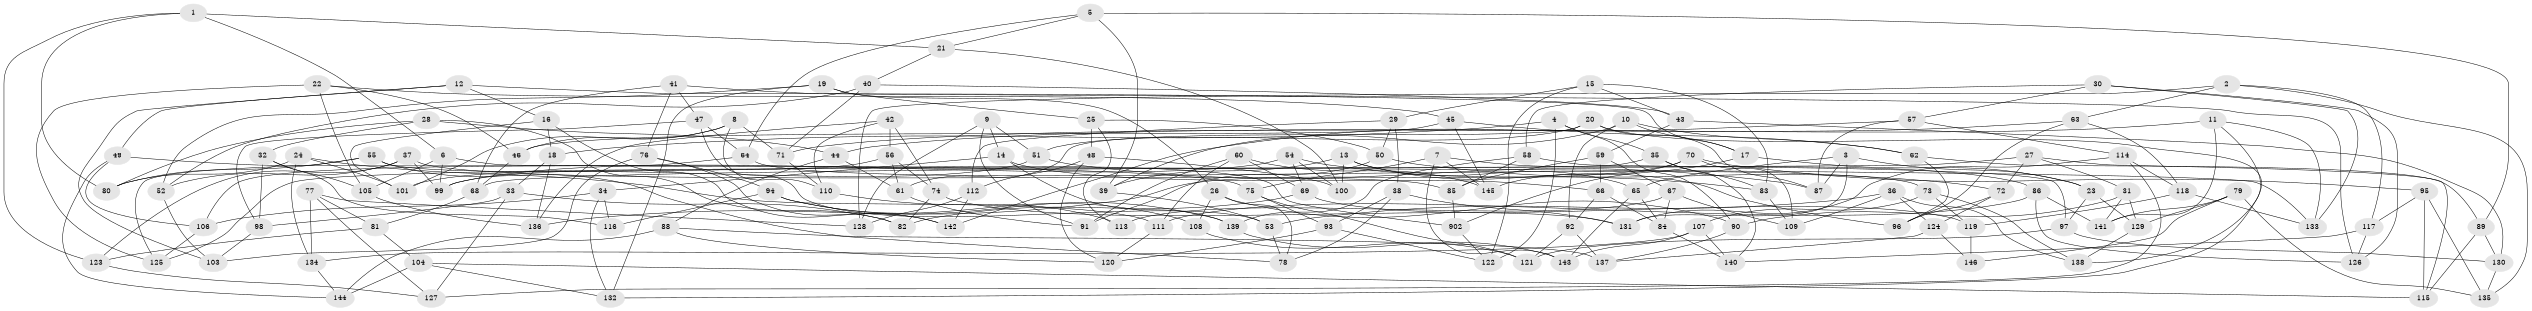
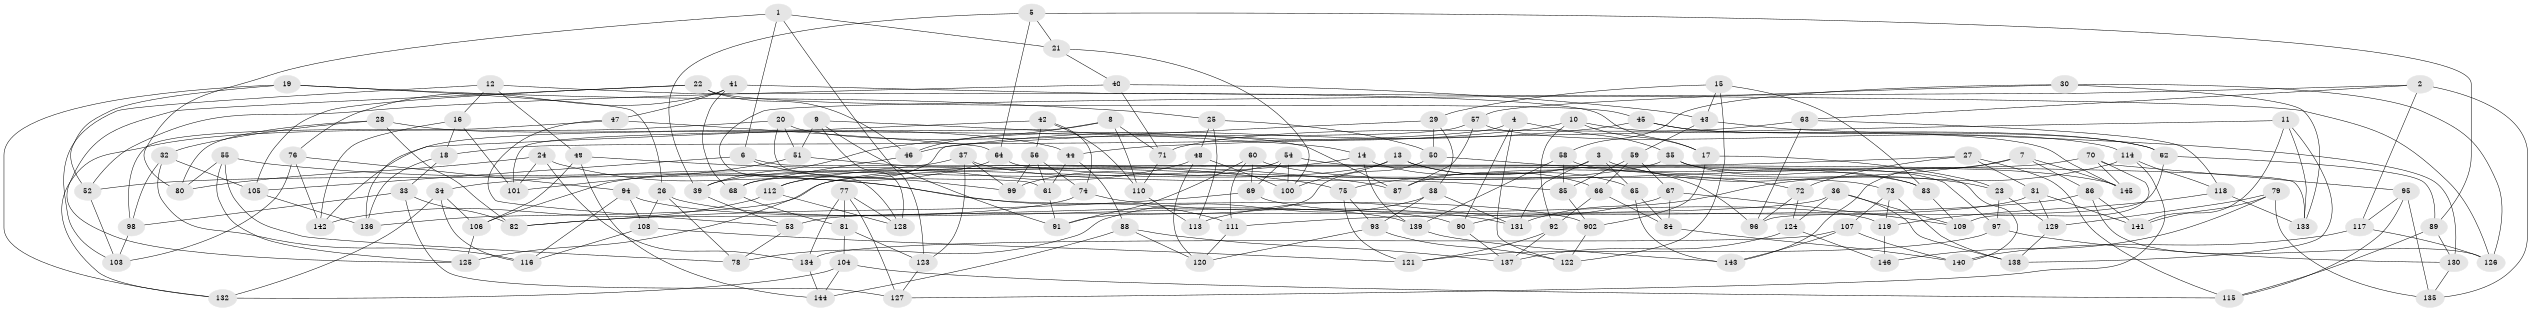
none -> (595, 242)
